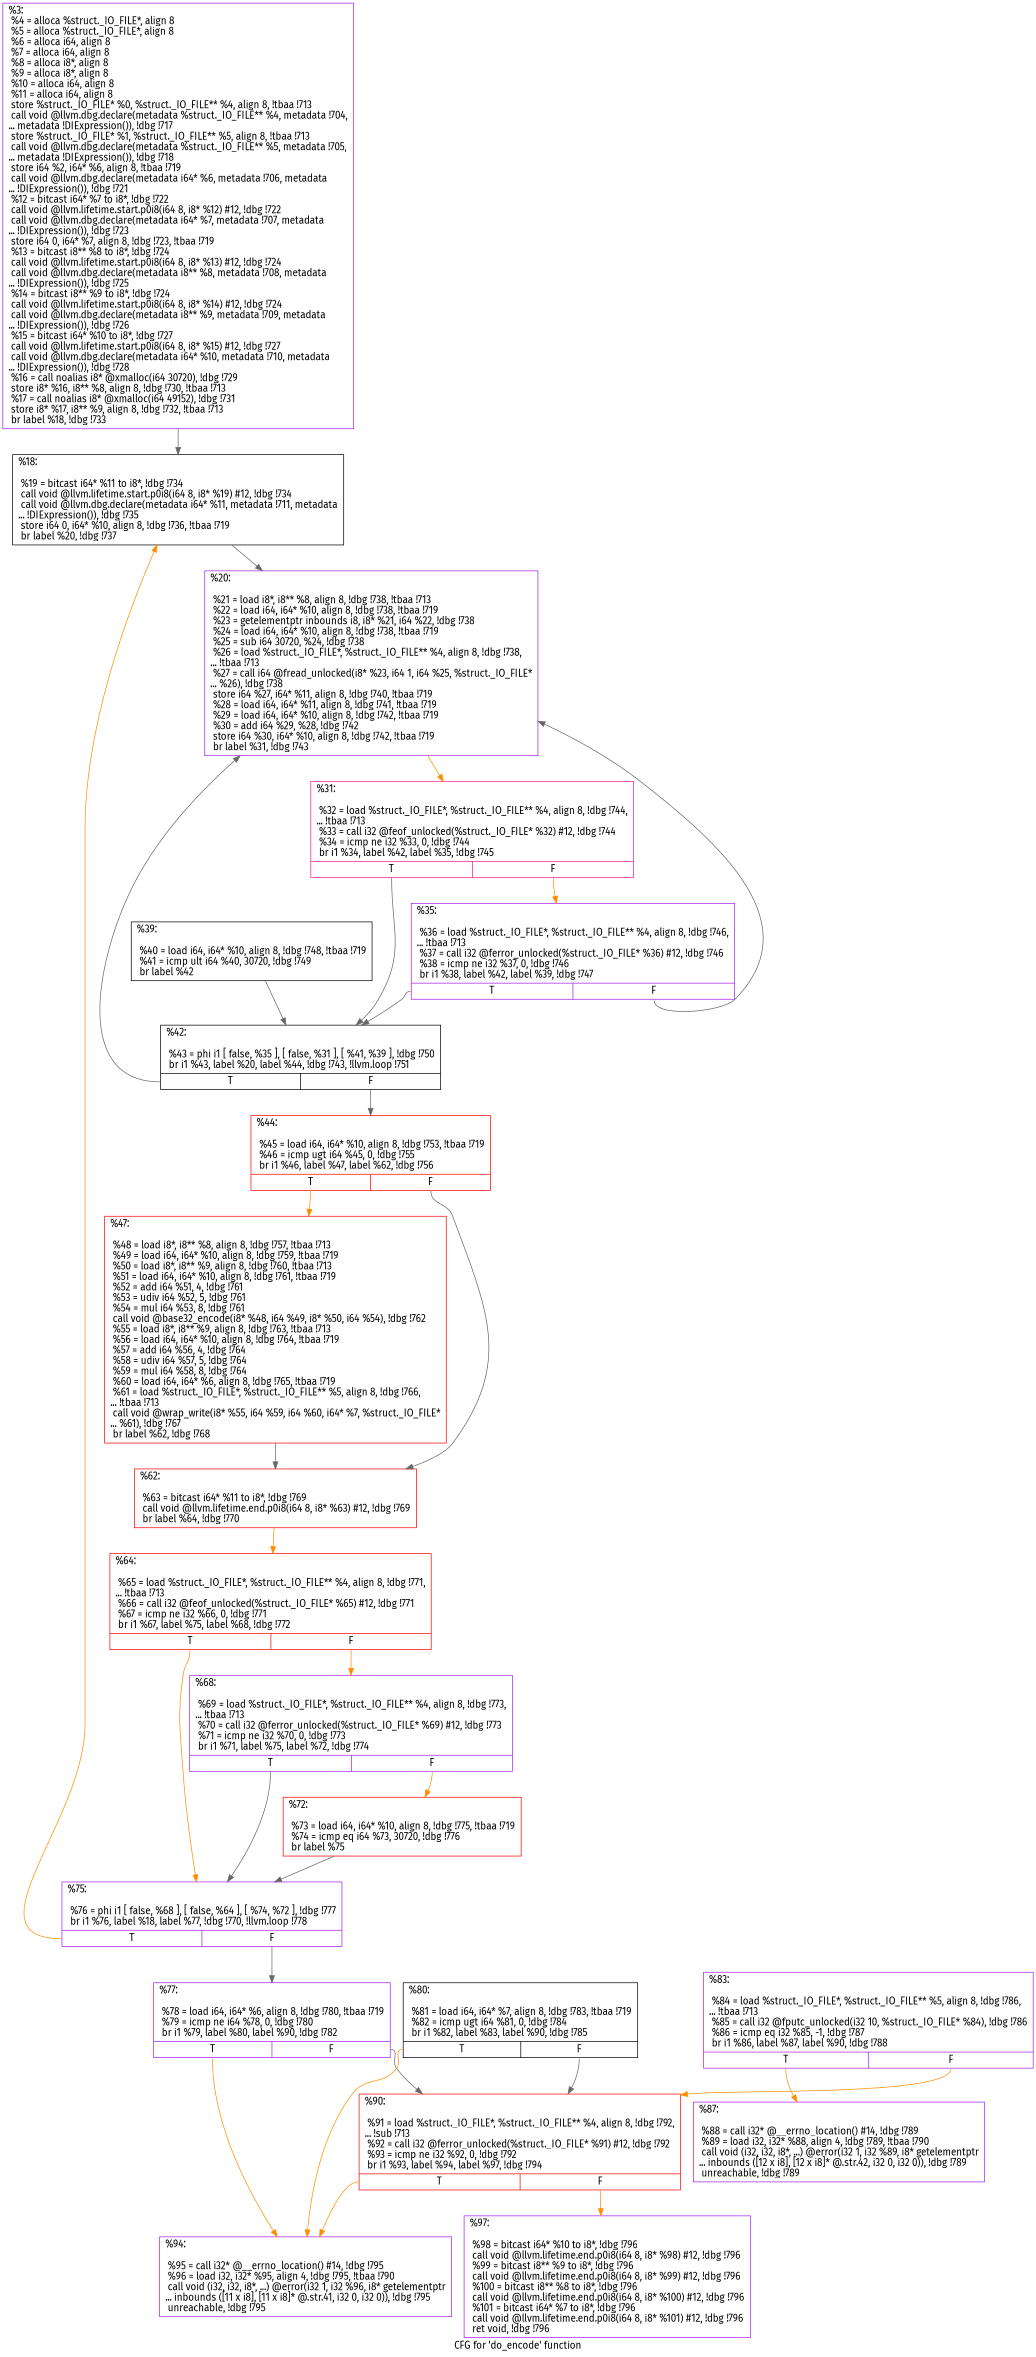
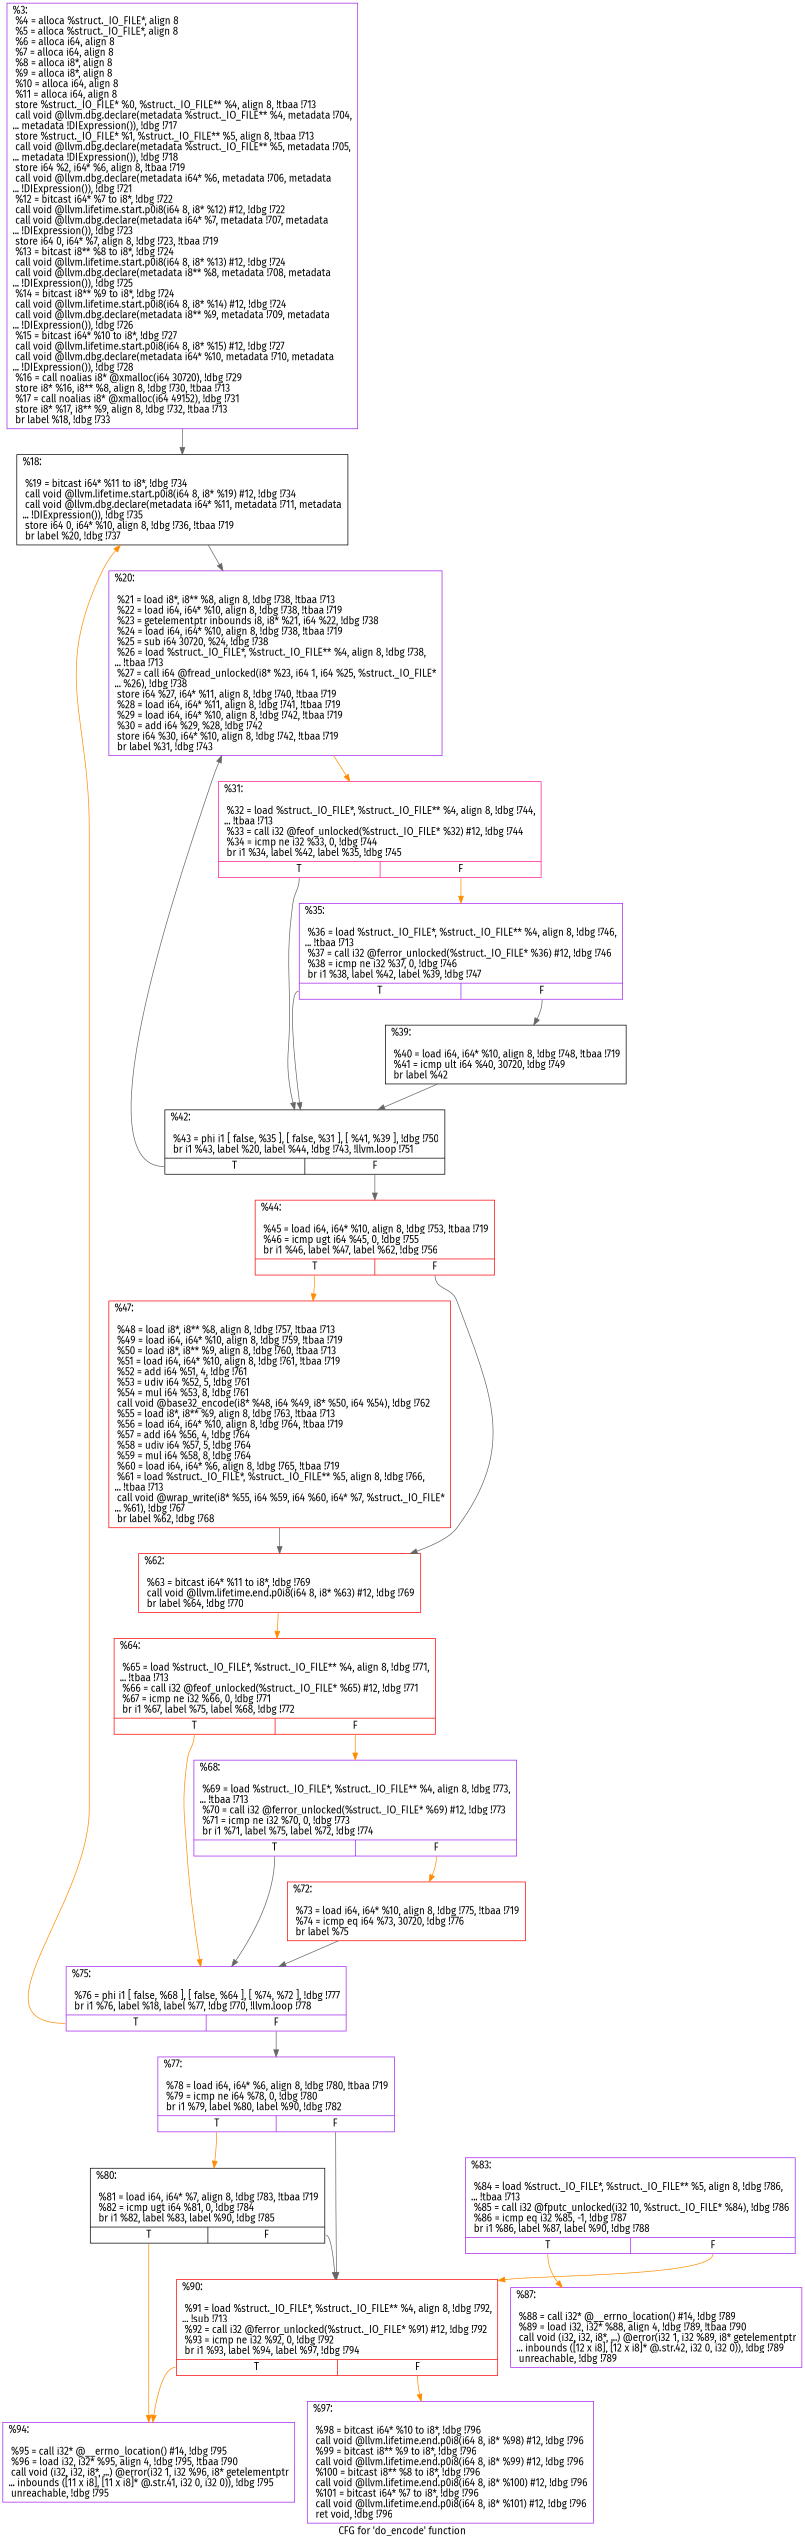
(731, 866) -> (541, 1010)
(231, 2149) -> (216, 2147)
